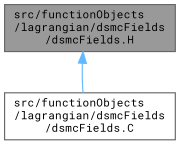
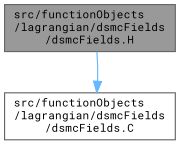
(82, 78) -> (98, 66)
